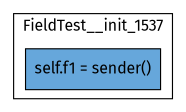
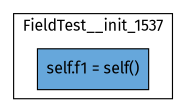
(93, 69) -> (93, 69)
